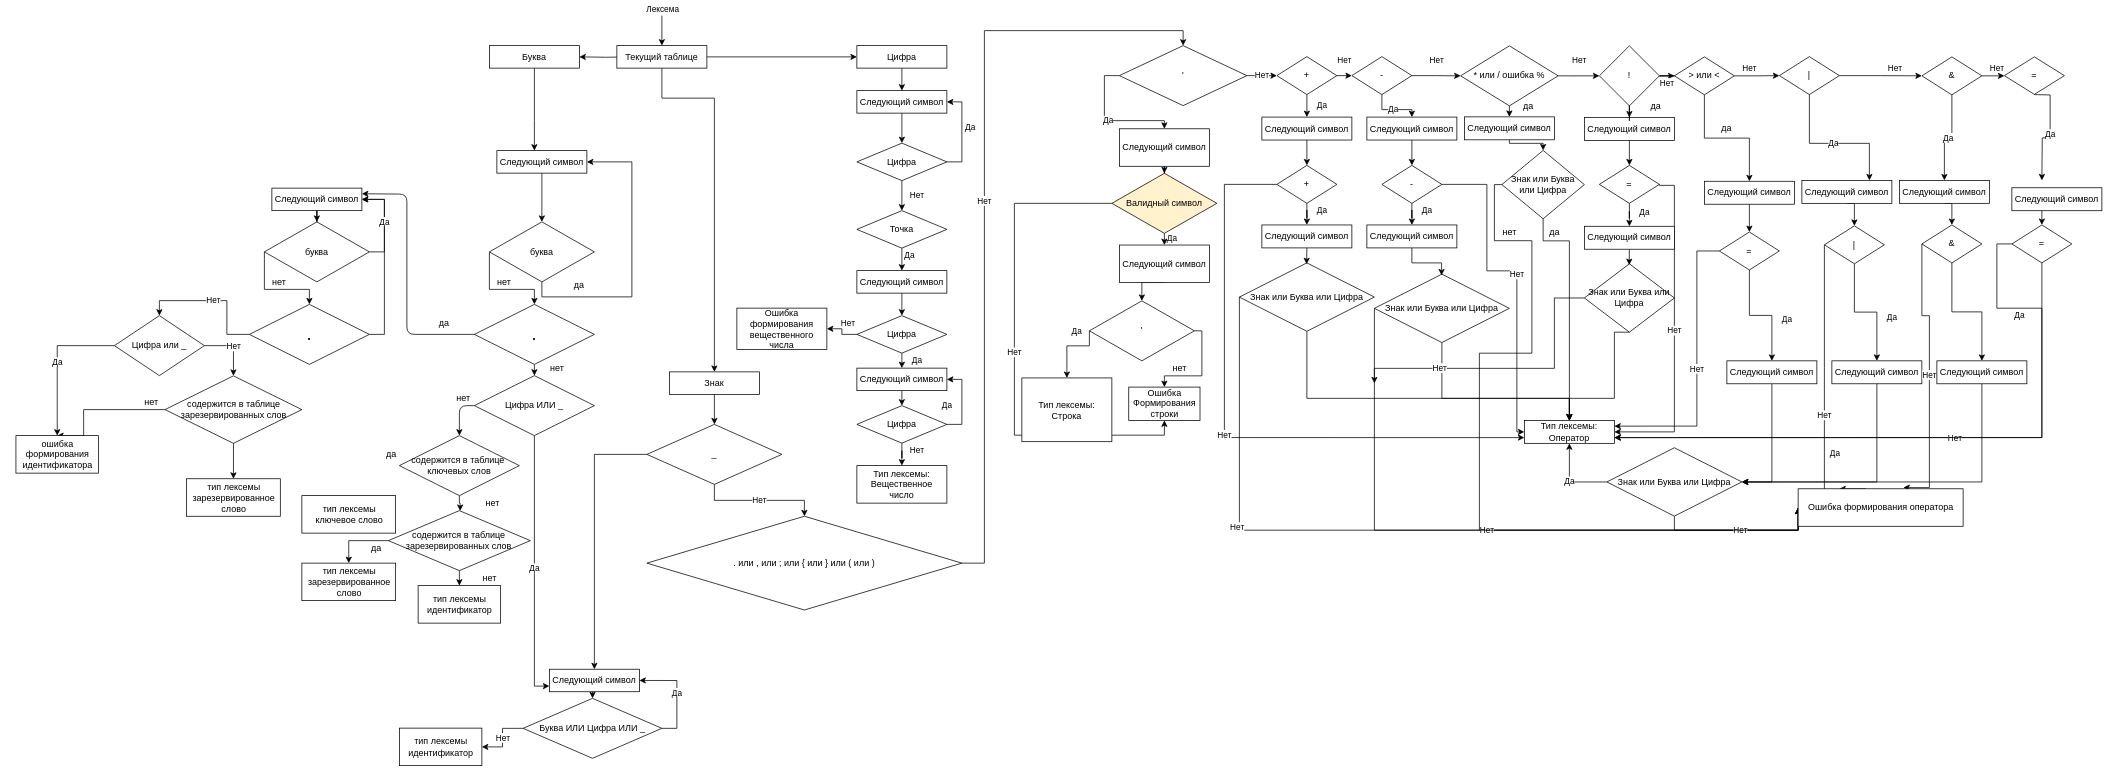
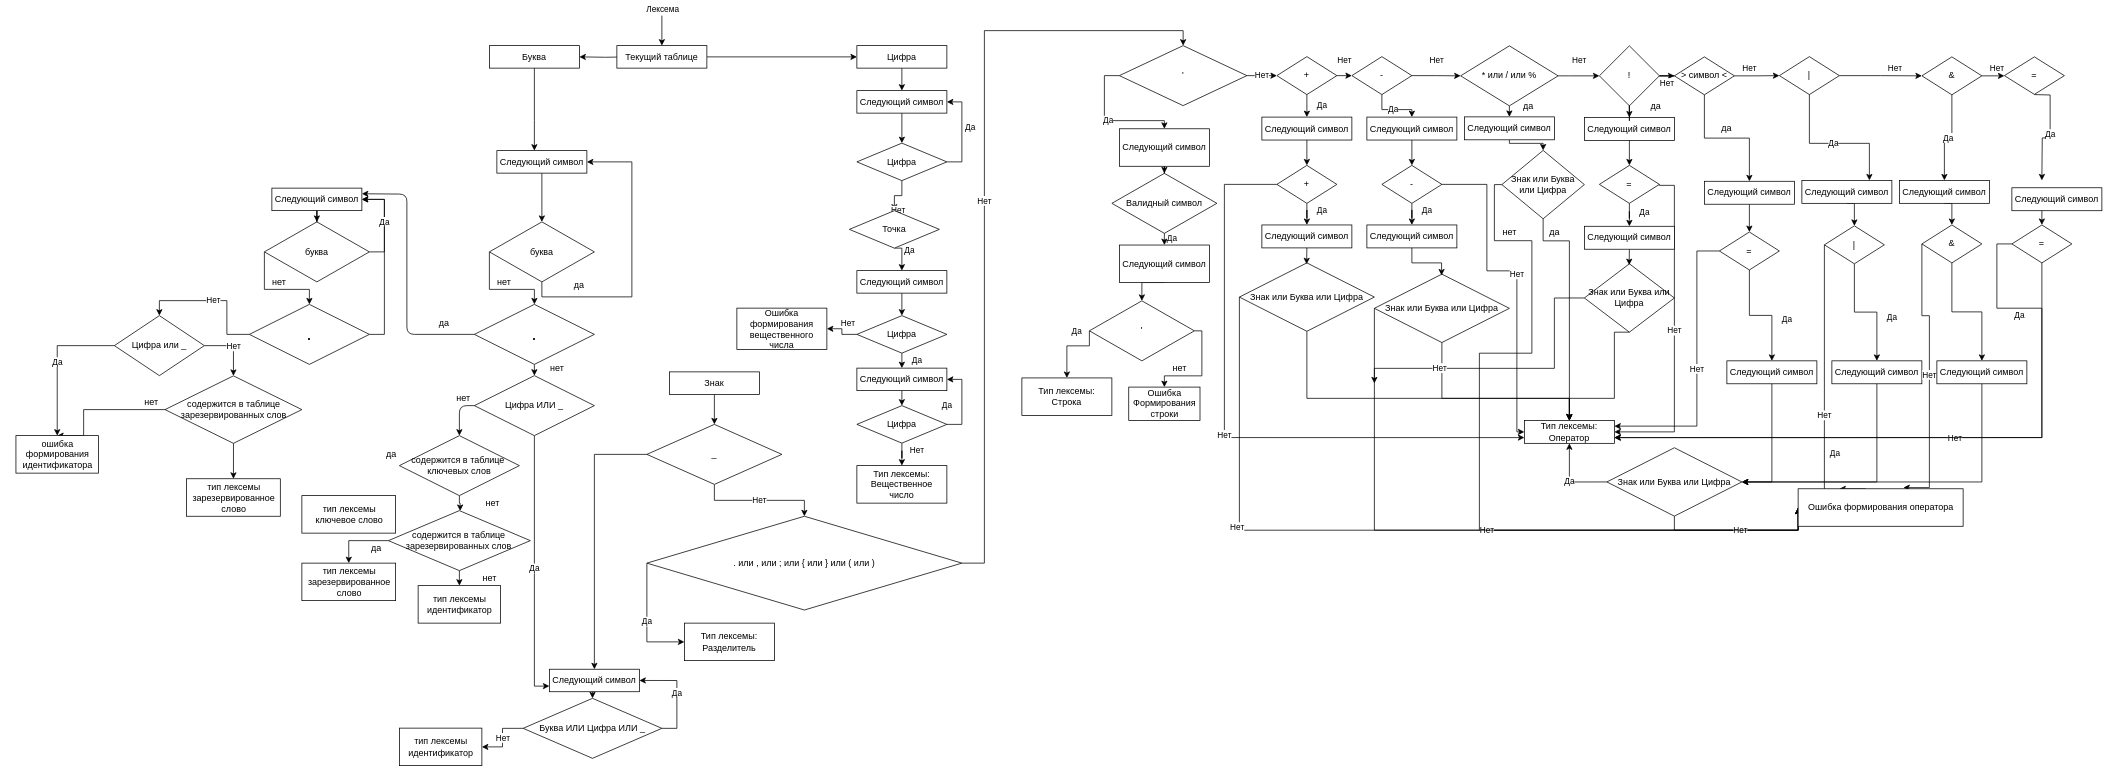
(1509, 75) -> (1509, 75)
(1704, 75) -> (1704, 75)
(1164, 203) -> (1164, 203)
(902, 229) -> (894, 229)
(714, 230) -> none
(1014, 274) -> none
(1067, 410) -> (1067, 396)
none -> (647, 621)
none -> (729, 642)
